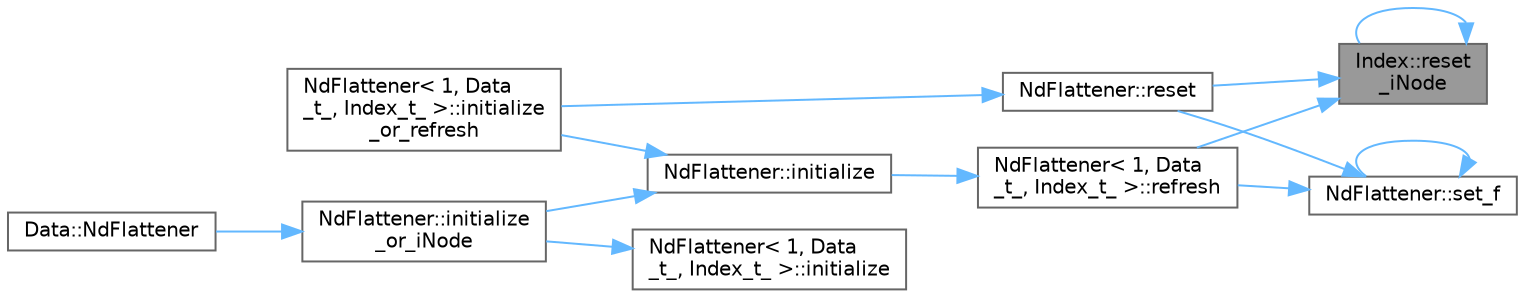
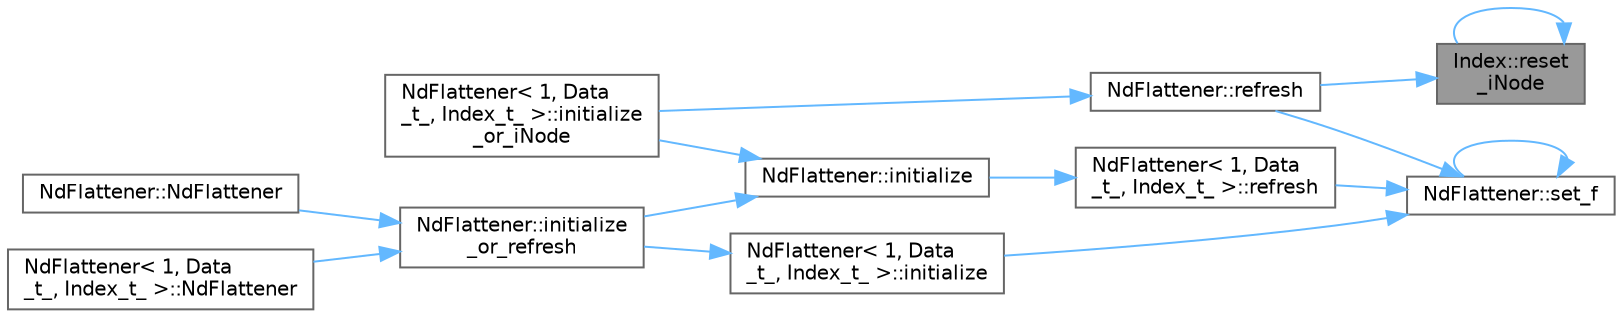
(1108, 92) -> (1205, 92)
(424, 110) -> (522, 116)
(1264, 124) -> none
(112, 232) -> (161, 194)
(424, 232) -> (522, 238)
none -> (1196, 241)
none -> (161, 279)
